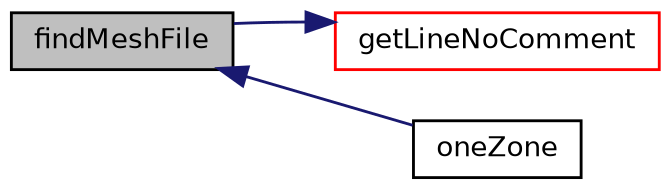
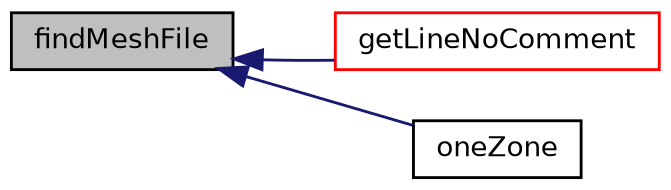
(270, 22) -> (299, 60)
